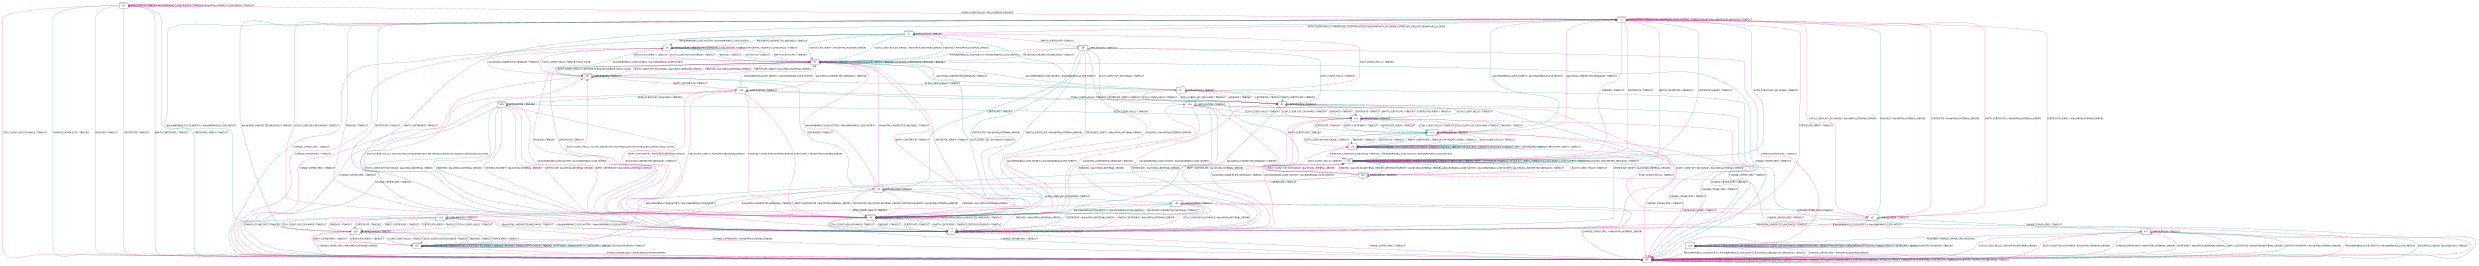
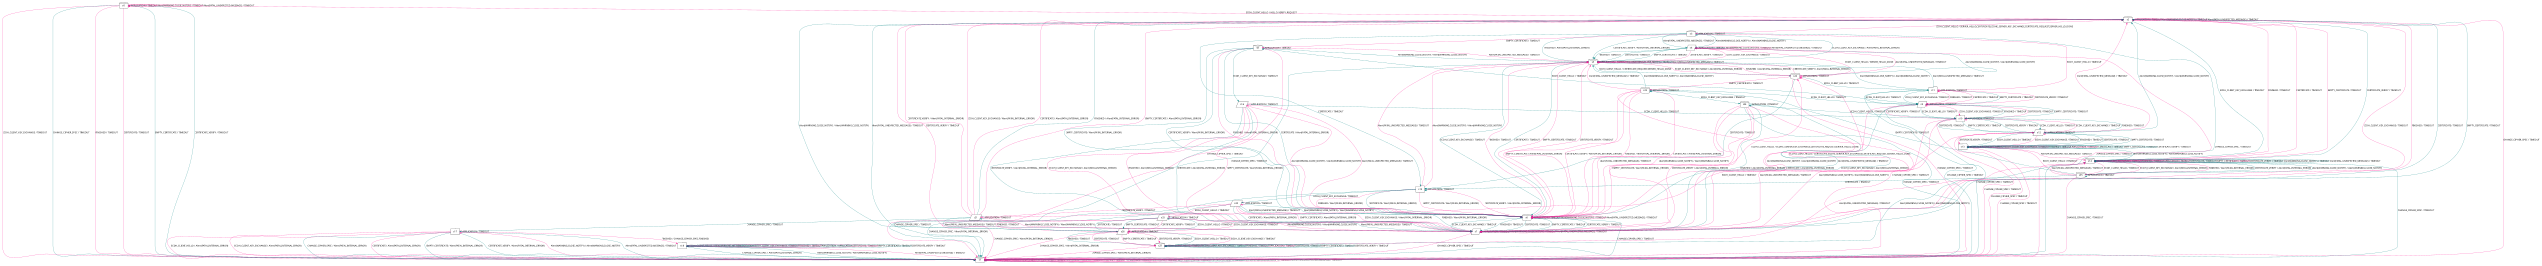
(572, 52) -> (1805, 57)
(741, 90) -> (1645, 90)
(1032, 94) -> (1297, 39)
(1919, 238) -> (568, 234)
none -> (2041, 256)
